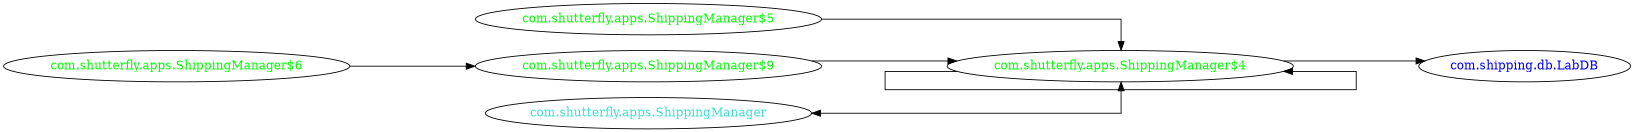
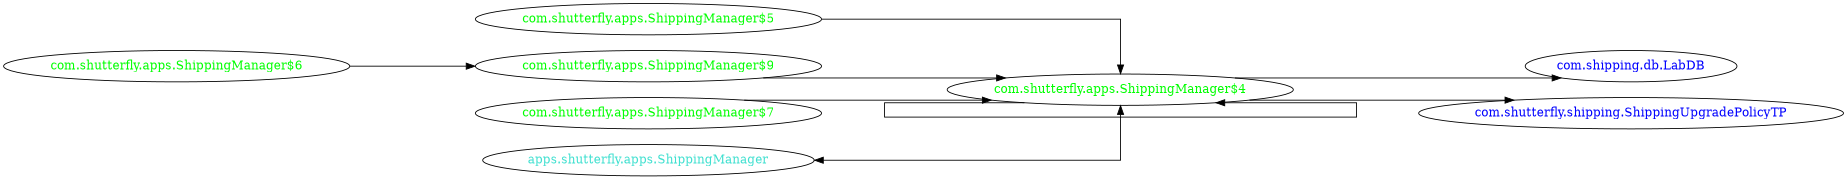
none -> (648, 113)
(648, 113) -> (648, 160)
none -> (1631, 113)
